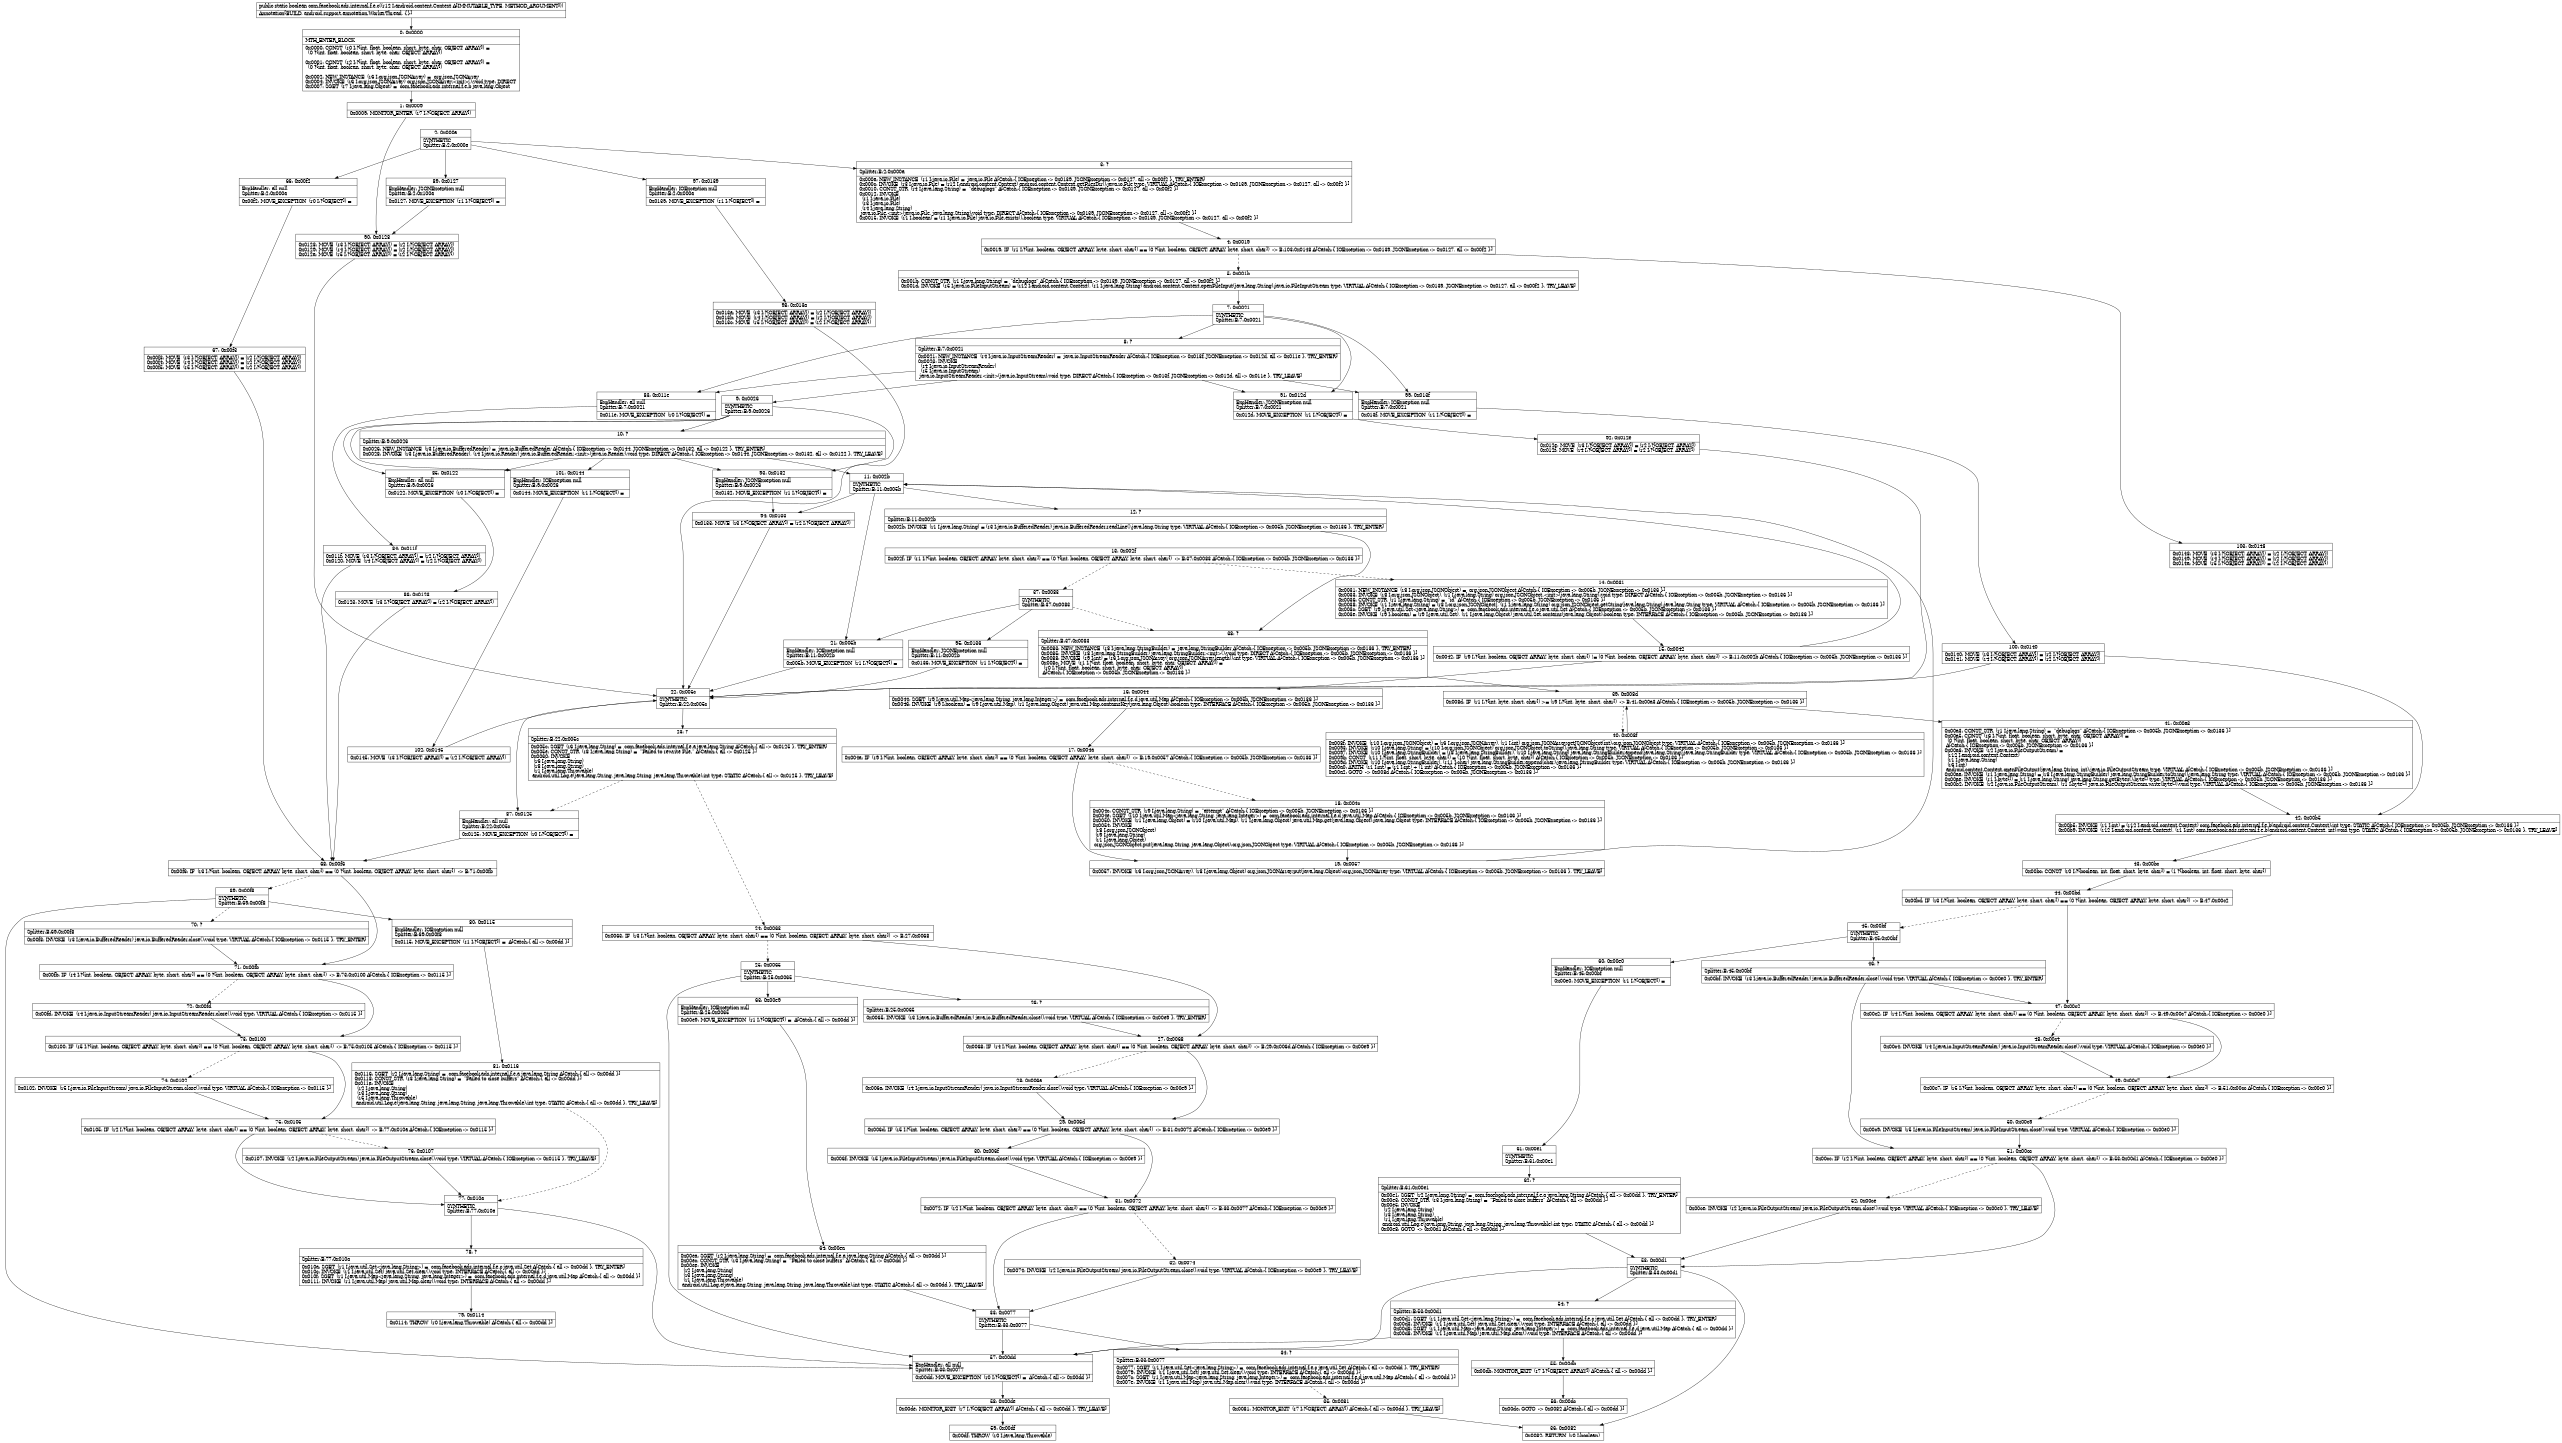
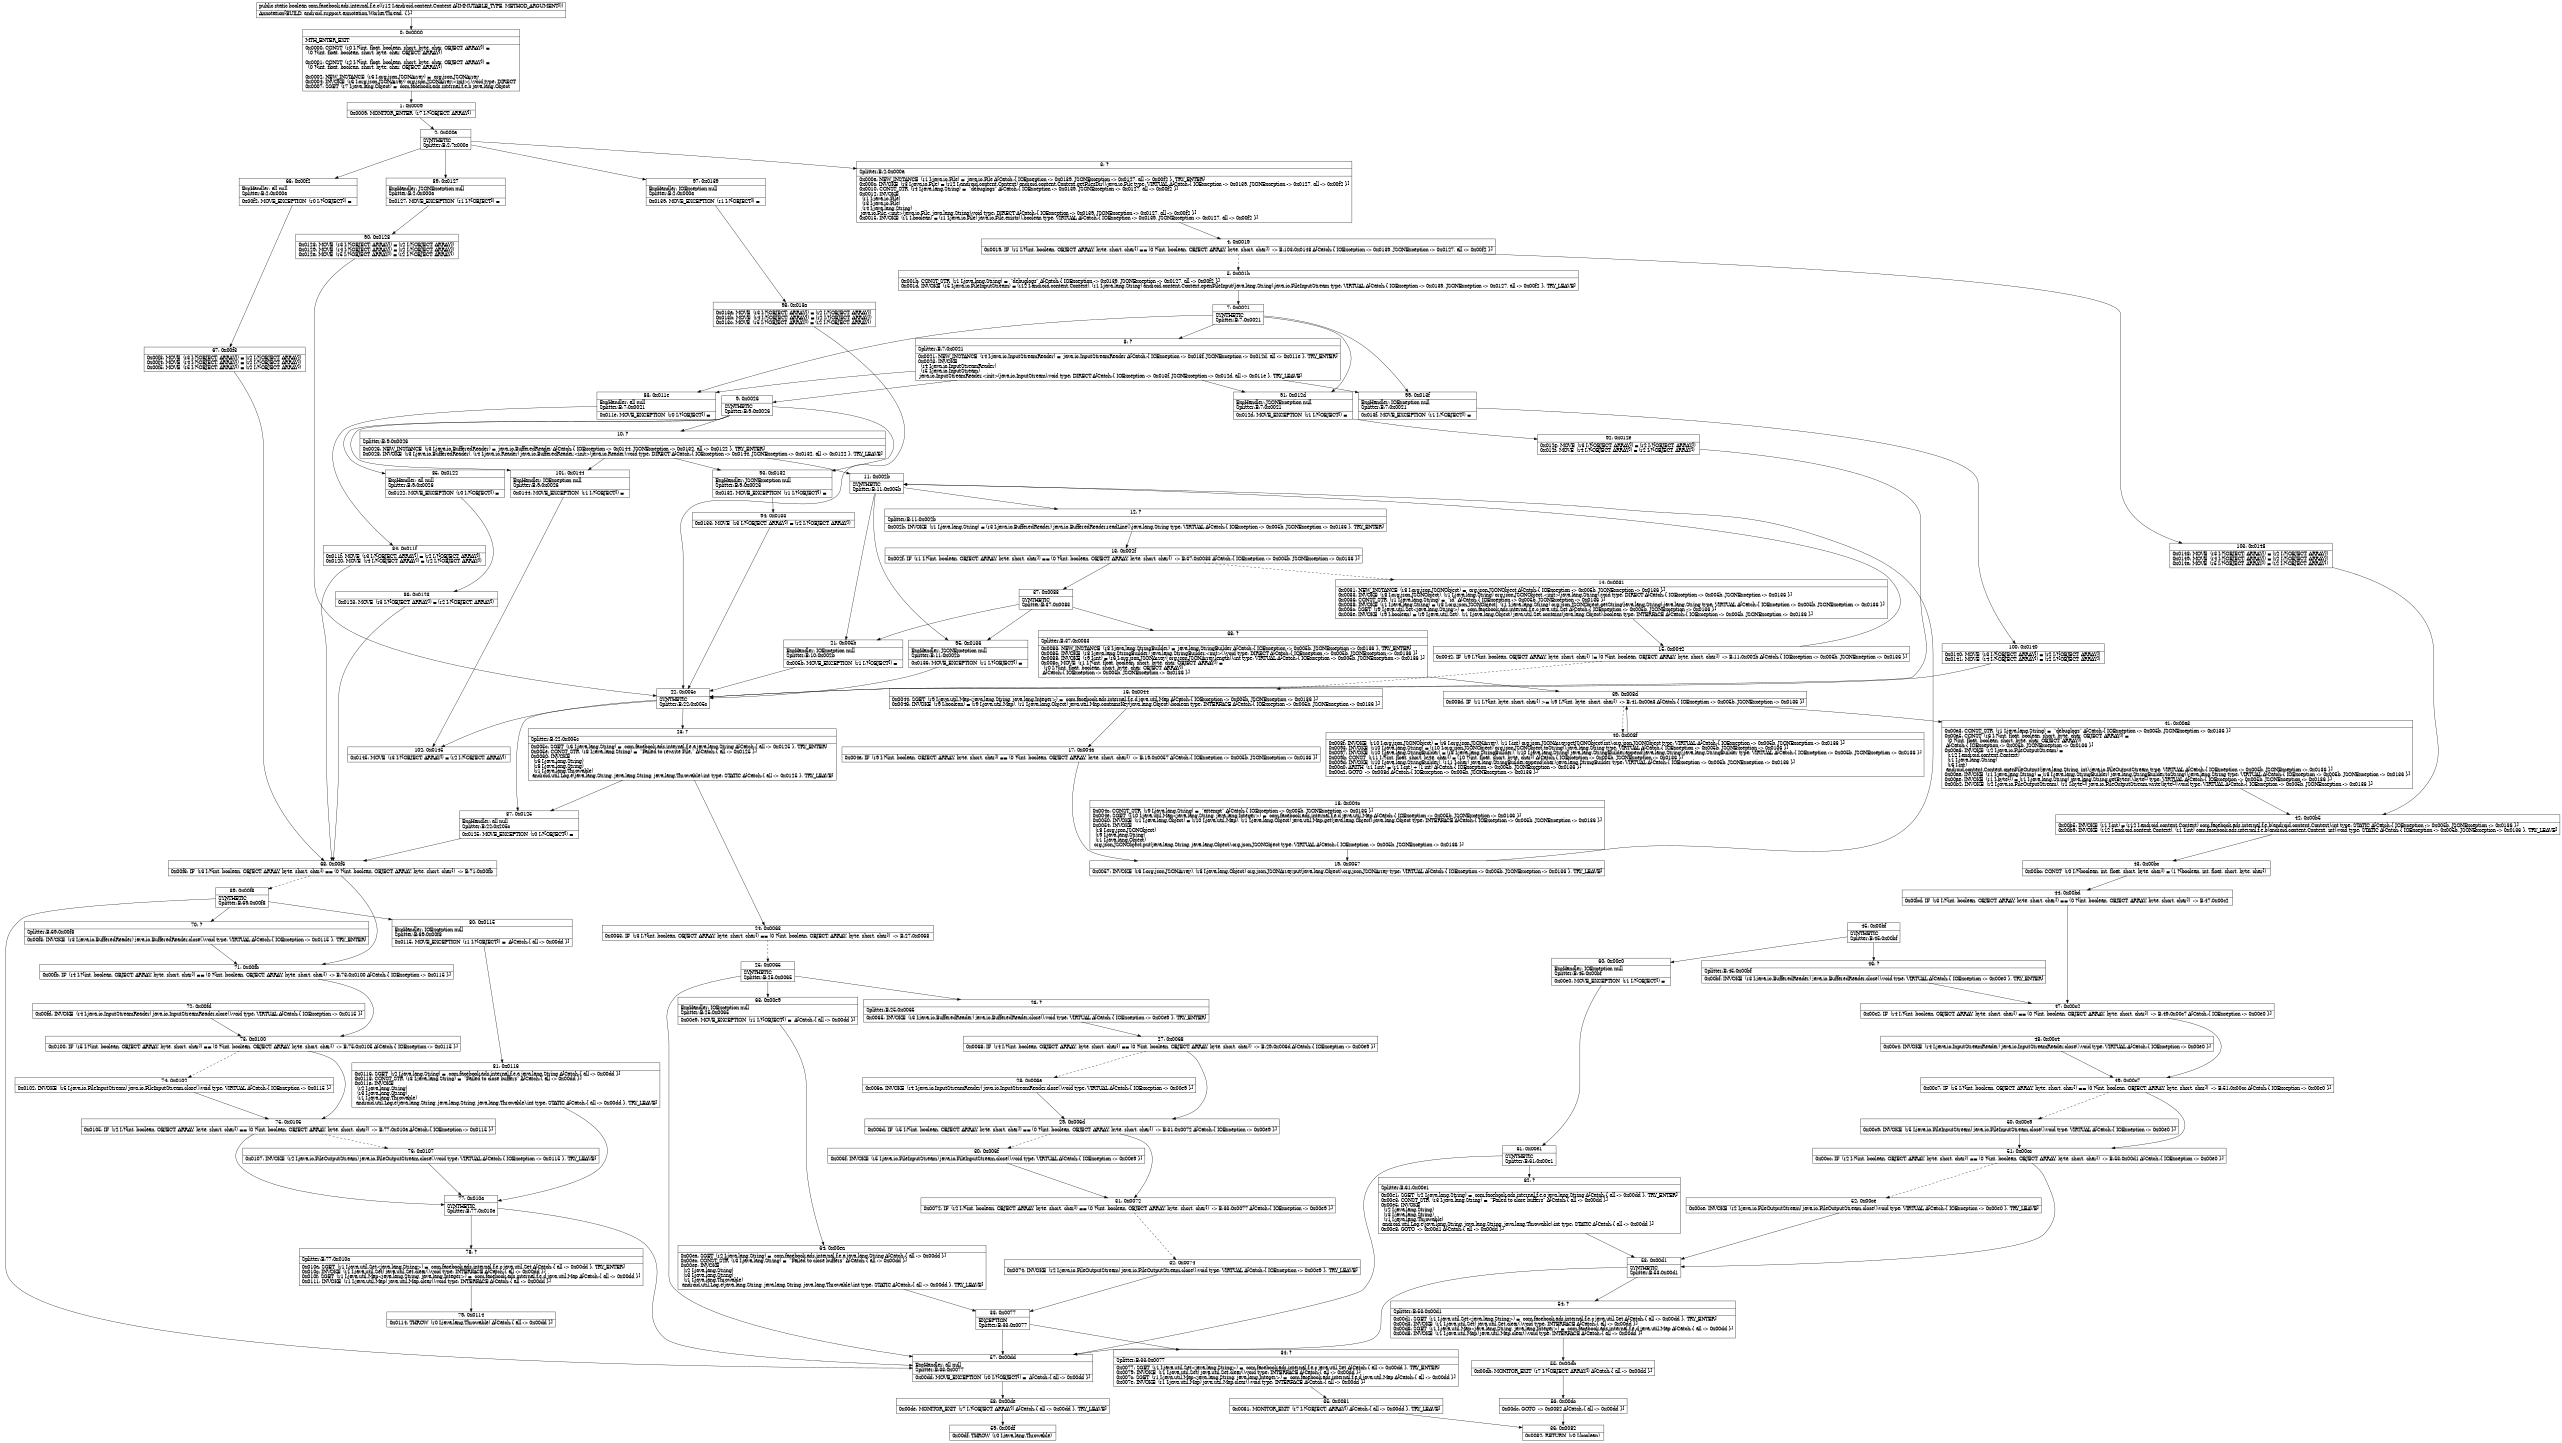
(330, 41) -> (327, 41)
(446, 146) -> (446, 146)
(381, 171) -> (426, 122)
(411, 194) -> (411, 194)
(535, 464) -> none
(829, 503) -> (887, 577)
(1088, 575) -> (1088, 575)
(1339, 577) -> (1129, 538)
(1112, 618) -> (1112, 618)
(811, 656) -> (811, 656)
(1441, 676) -> (1441, 676)
(2321, 680) -> (2434, 674)
(521, 720) -> (527, 717)
(1180, 781) -> none
(588, 795) -> (588, 795)
(486, 827) -> (486, 827)
(729, 851) -> (729, 851)
(221, 914) -> (221, 914)
(1966, 916) -> none
(1062, 961) -> none
(224, 990) -> none
(2058, 1026) -> none
(1852, 1076) -> (2179, 1136)
(386, 1098) -> (386, 1098)
(1031, 1141) -> (1031, 1141)
(591, 1174) -> (591, 1174)
(1014, 1236) -> none
(993, 1321) -> (993, 1321)
(1234, 1343) -> (1343, 1297)
(1721, 1362) -> (1563, 1418)
(1317, 1391) -> (1317, 1391)
